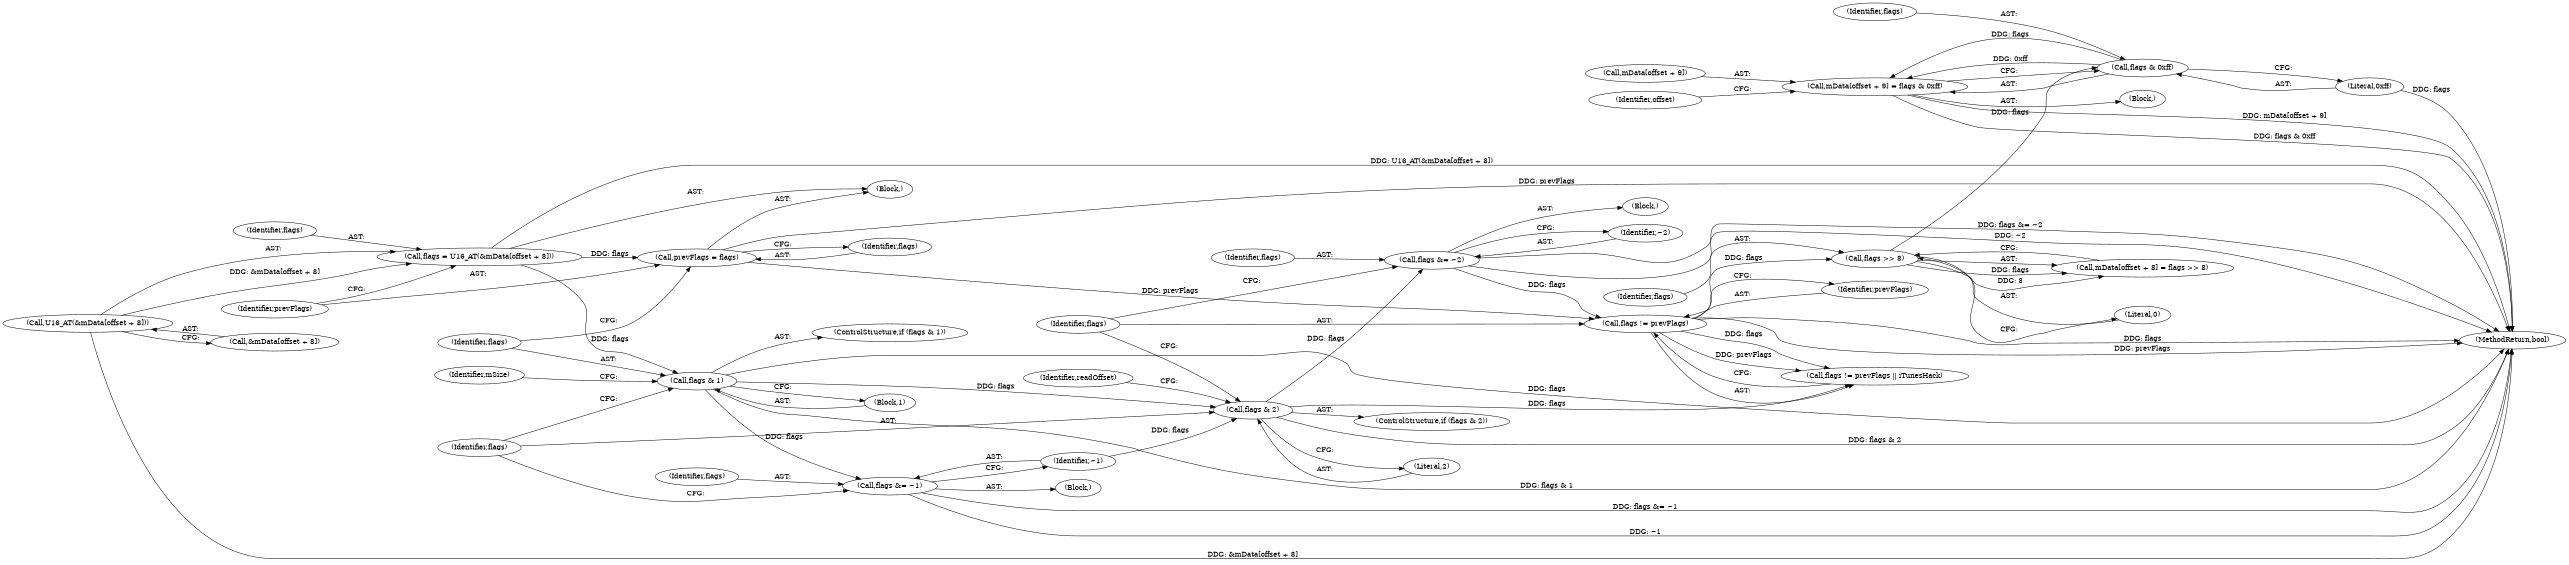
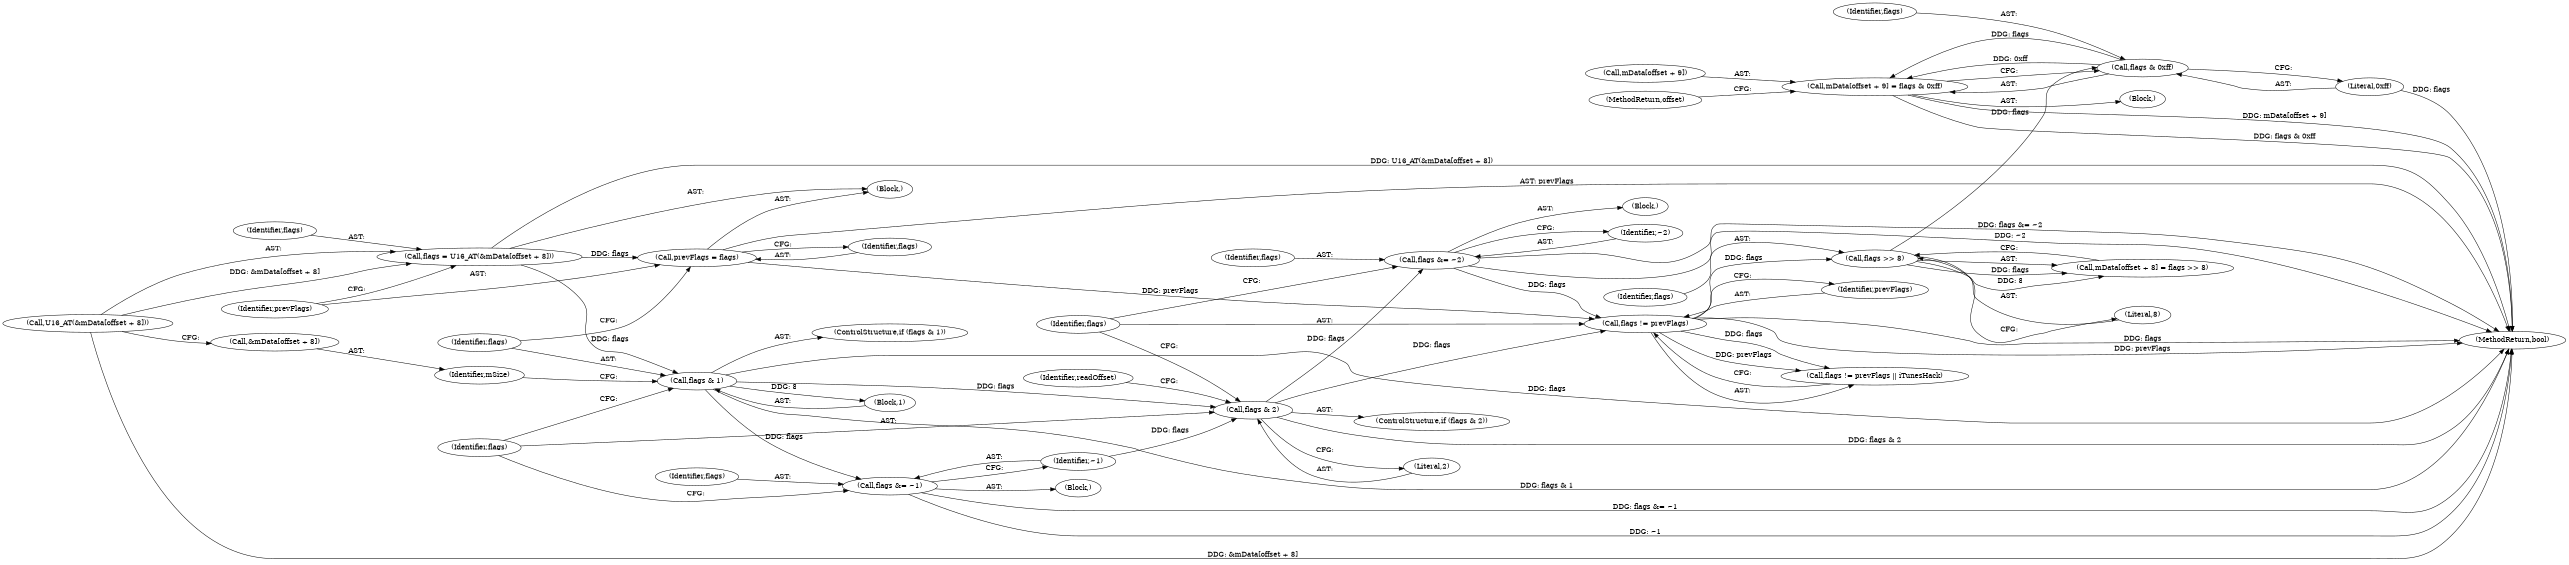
(1645, 100) -> (1645, 100)
(1547, 182) -> (1547, 182)
(2143, 315) -> (2143, 315)
(191, 333) -> (378, 359)
(784, 387) -> (784, 387)
(1569, 409) -> (1437, 363)
